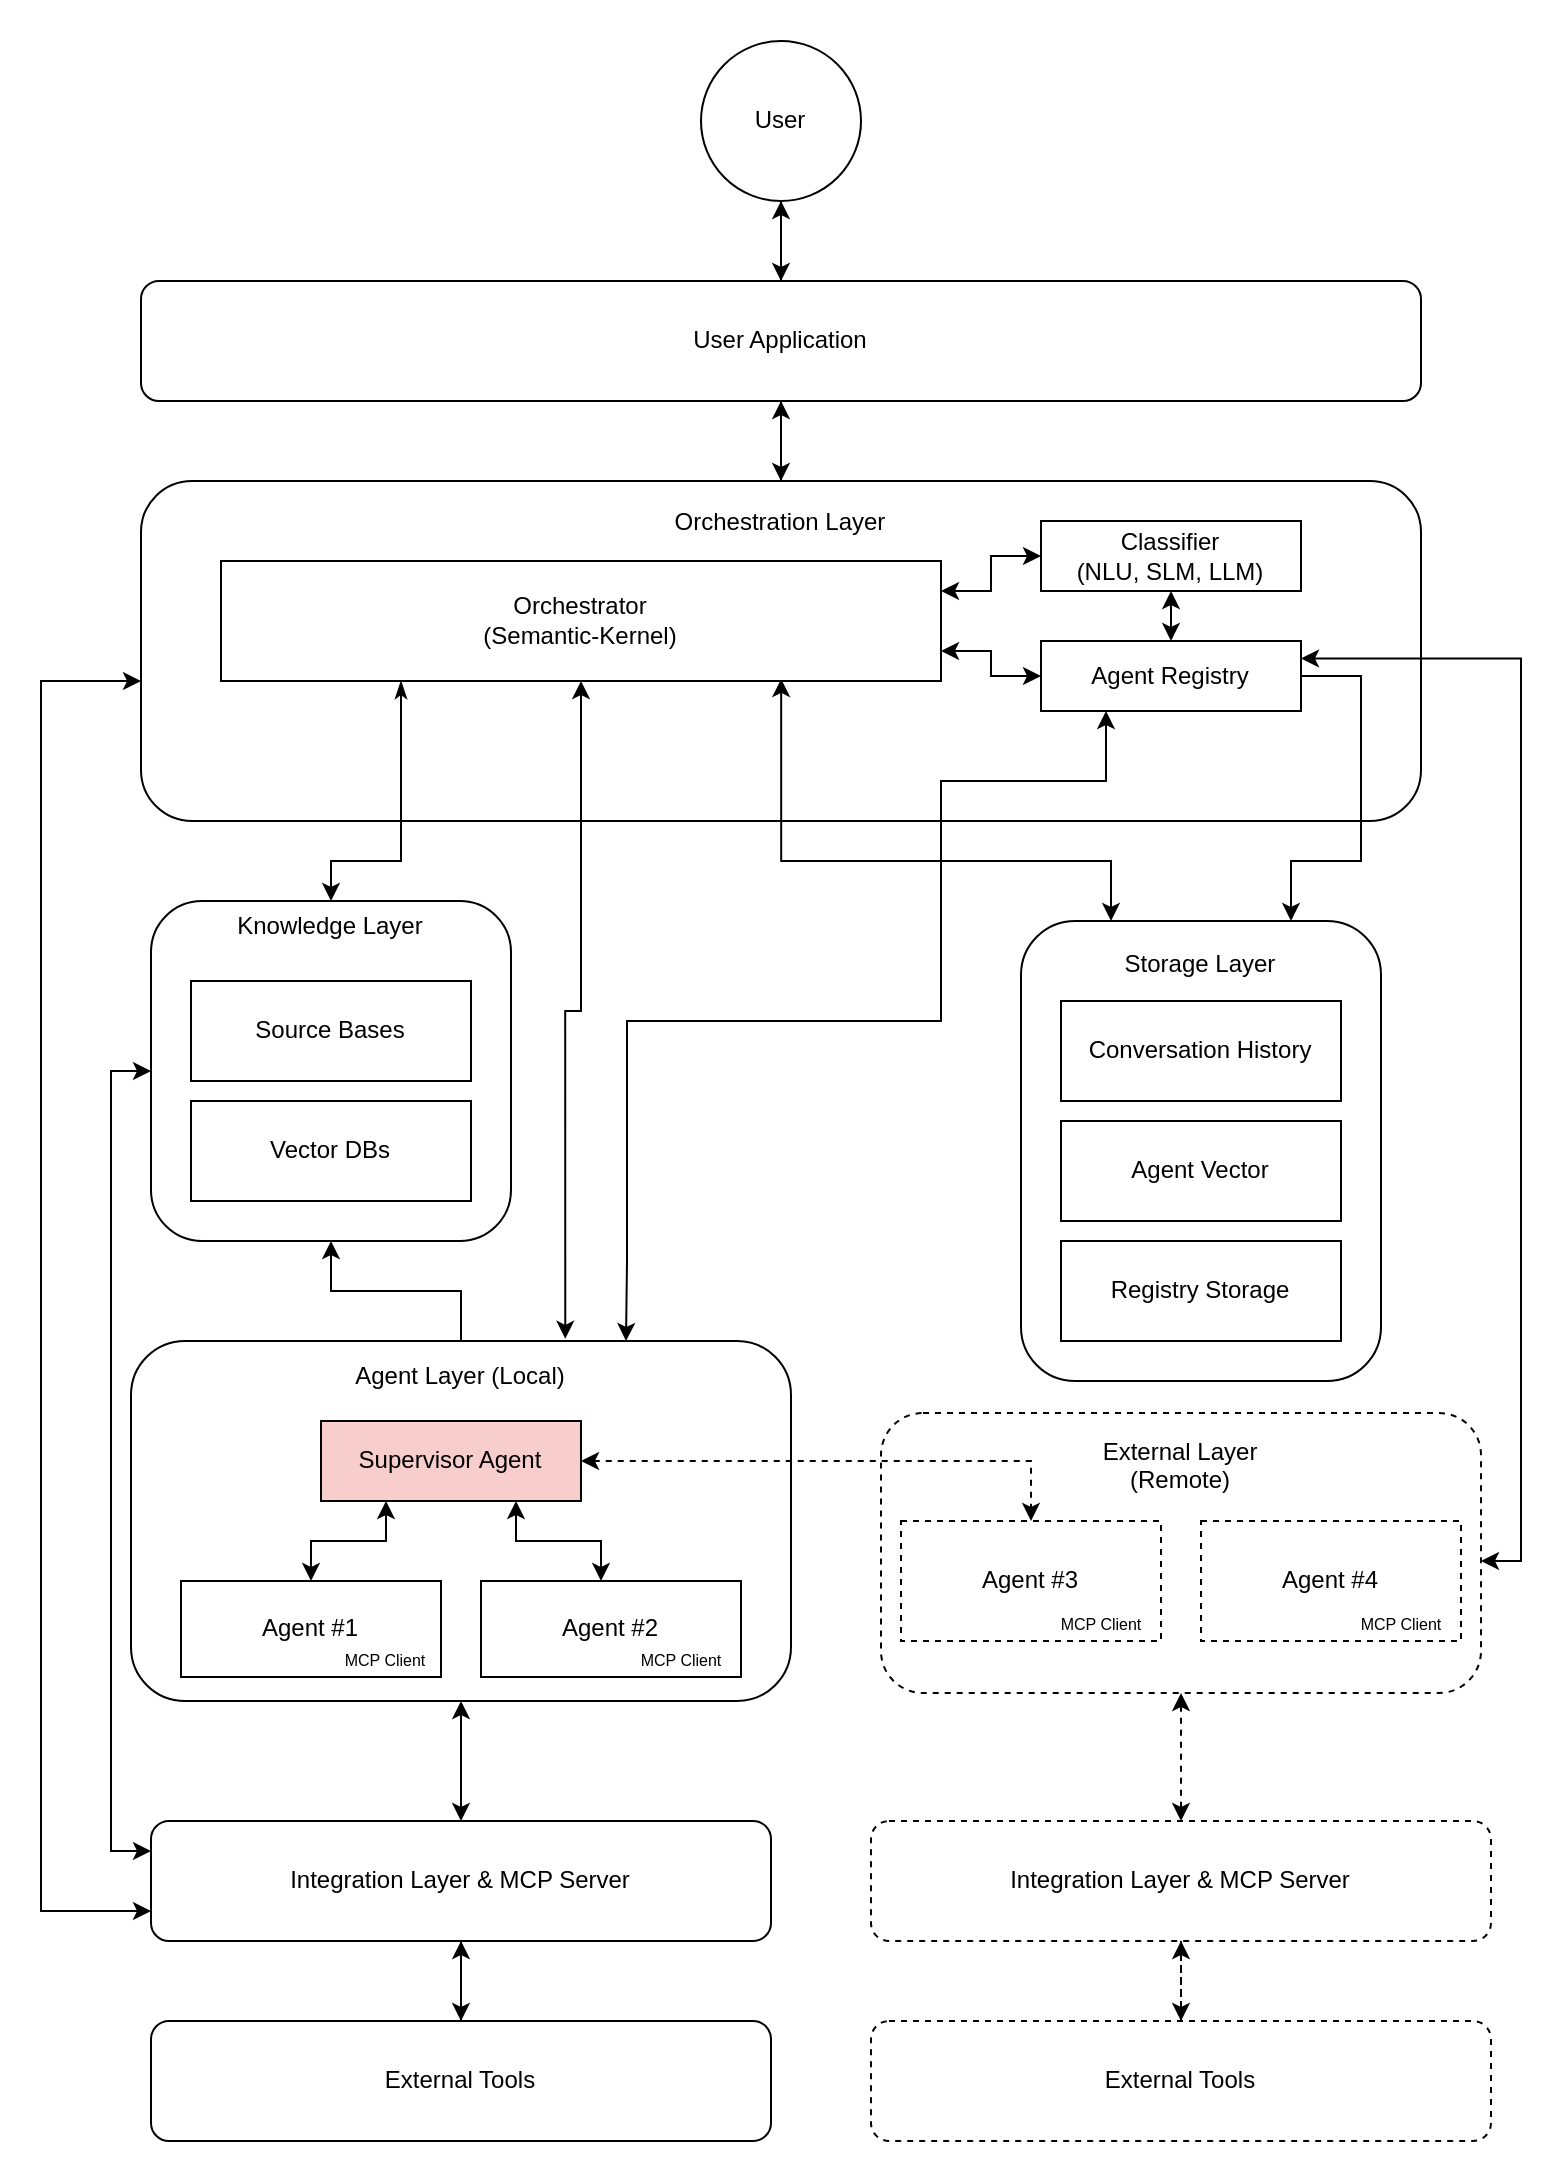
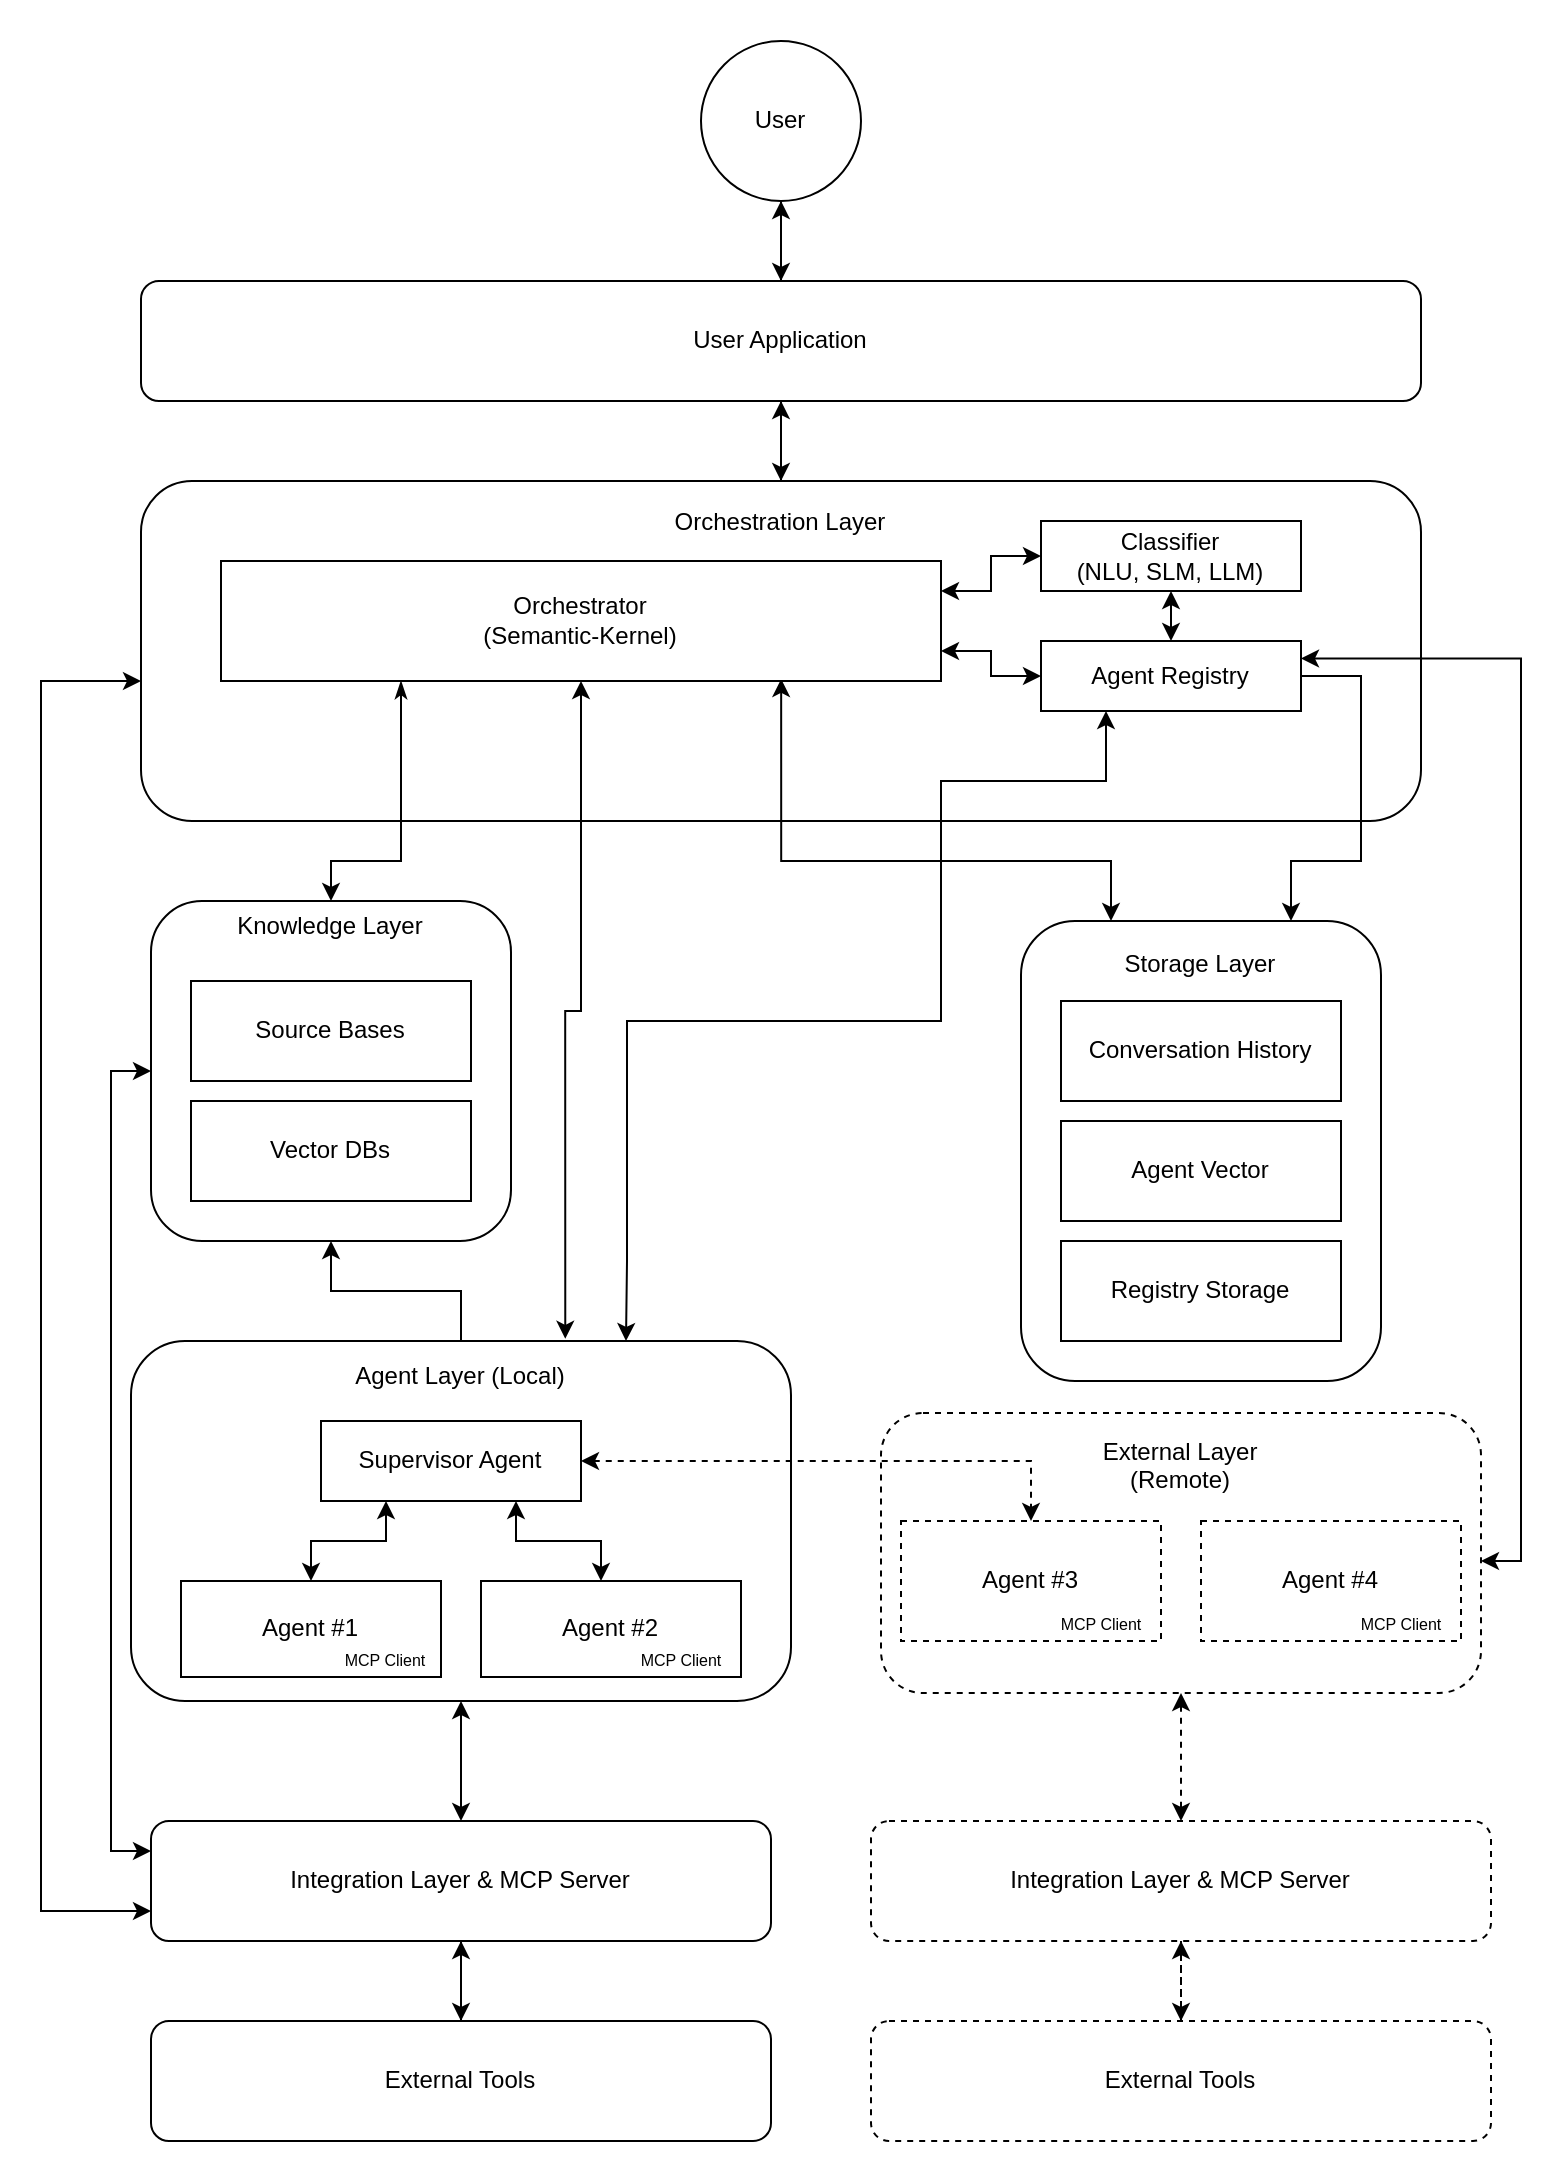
(451, 1461) -> (451, 1461)
